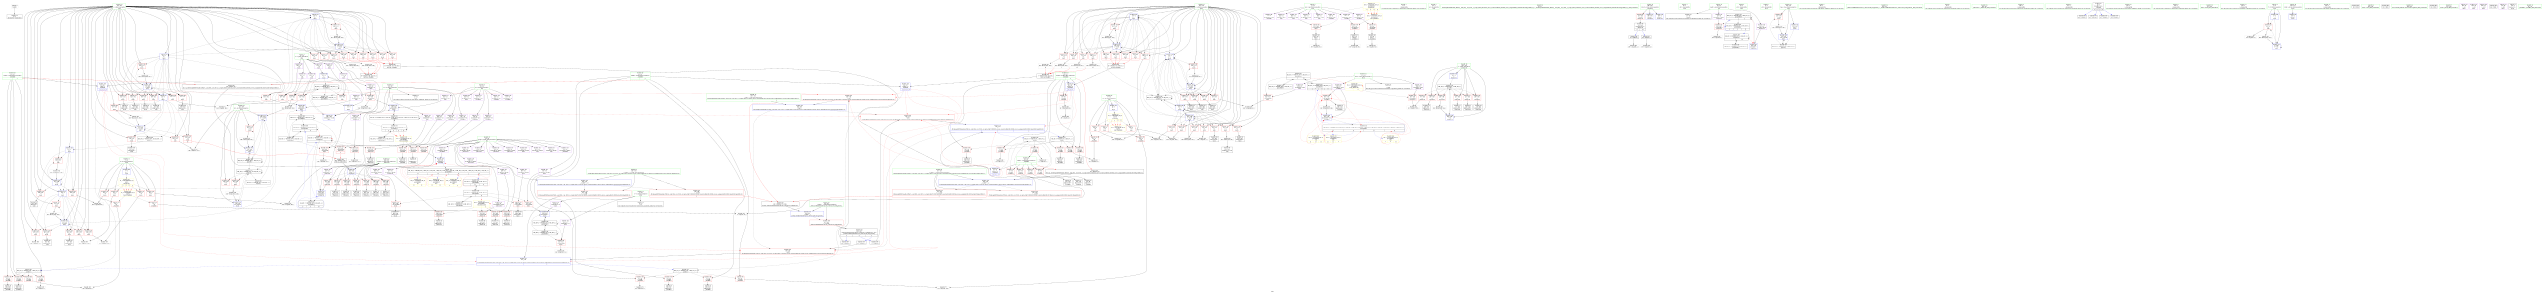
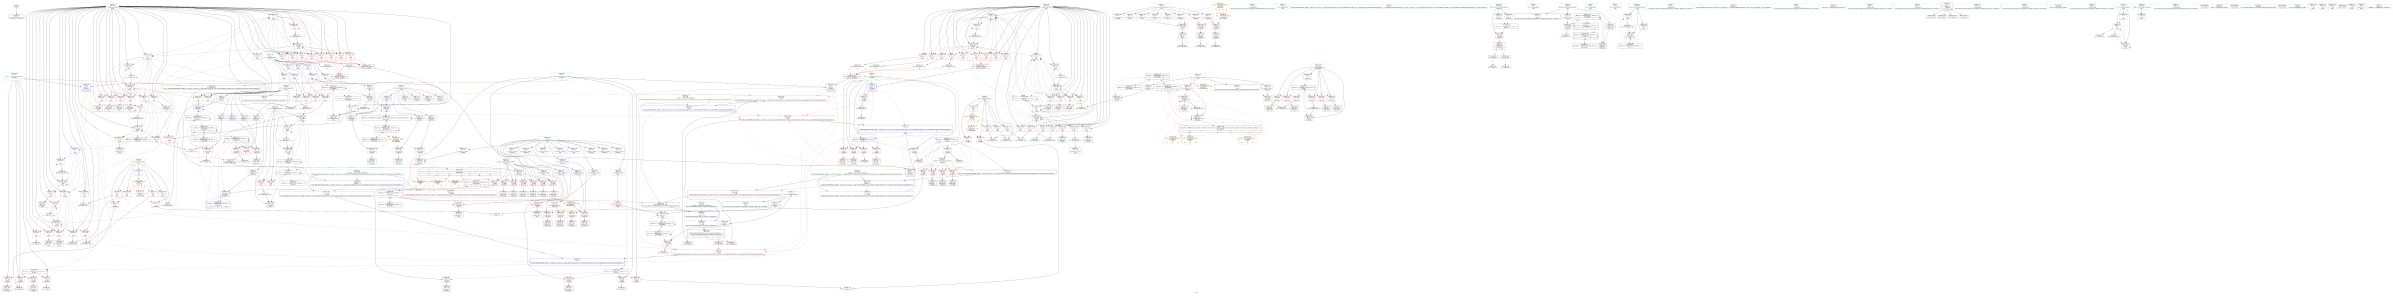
none -> (1507, 26)
(259, 104) -> (304, 104)
